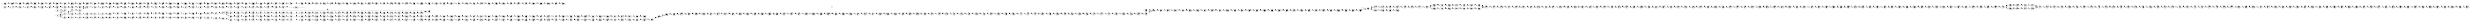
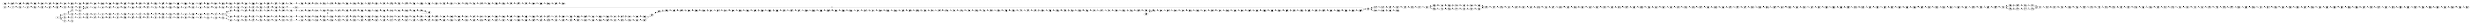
(61, 11) -> (68, 21)
